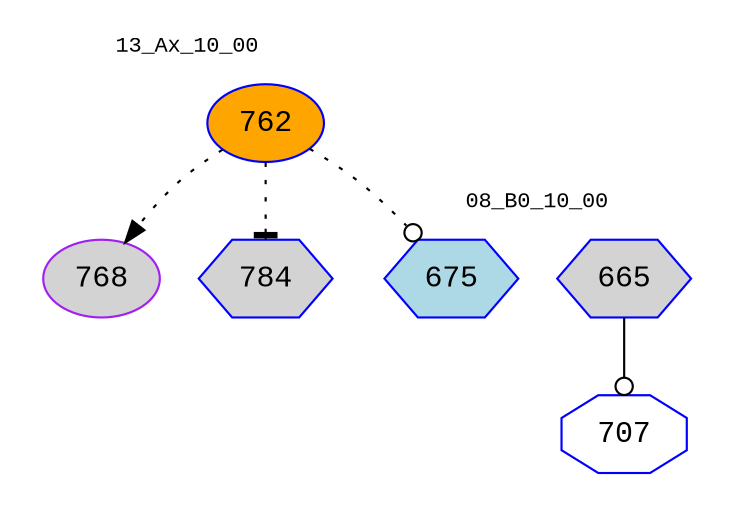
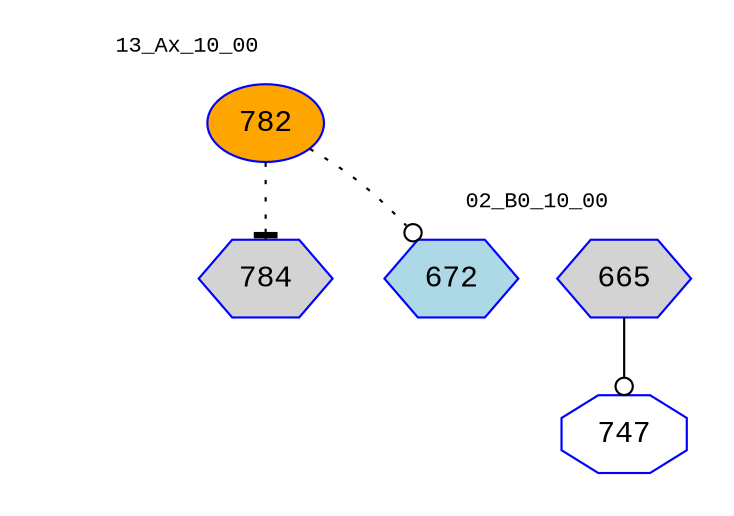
(266, 123) -> (266, 123)
(538, 202) -> (538, 202)
(102, 279) -> none
(451, 279) -> (451, 279)
(624, 434) -> (624, 434)
